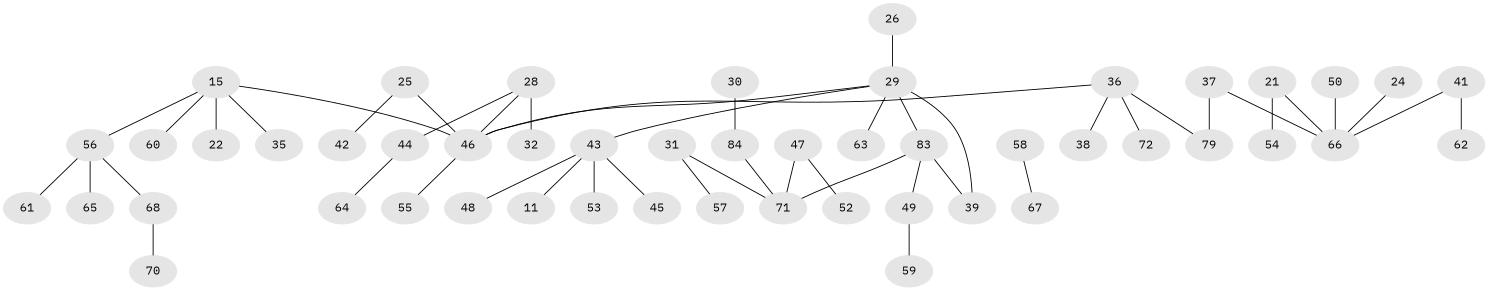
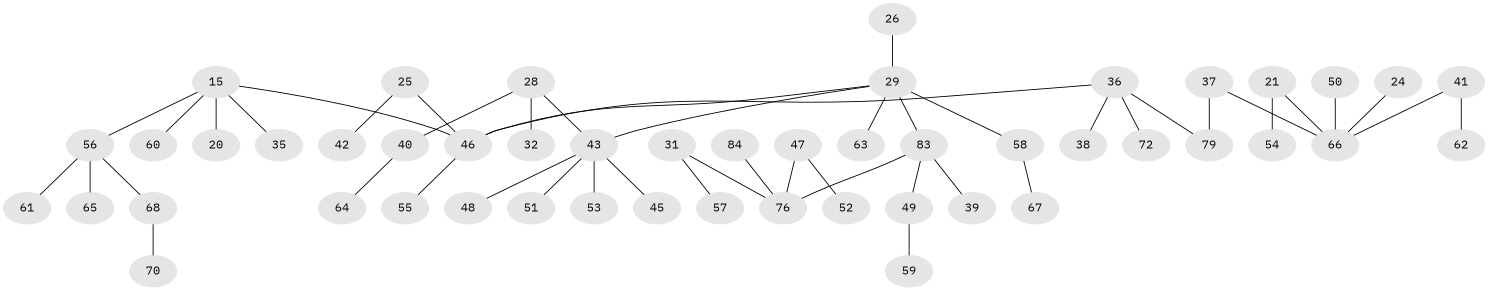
(735, 82) -> none
(500, 114) -> (559, 110)
(957, 133) -> (956, 114)
(216, 145) -> (216, 145)
(405, 145) -> (405, 145)
(531, 208) -> (531, 208)
(783, 208) -> (783, 208)
